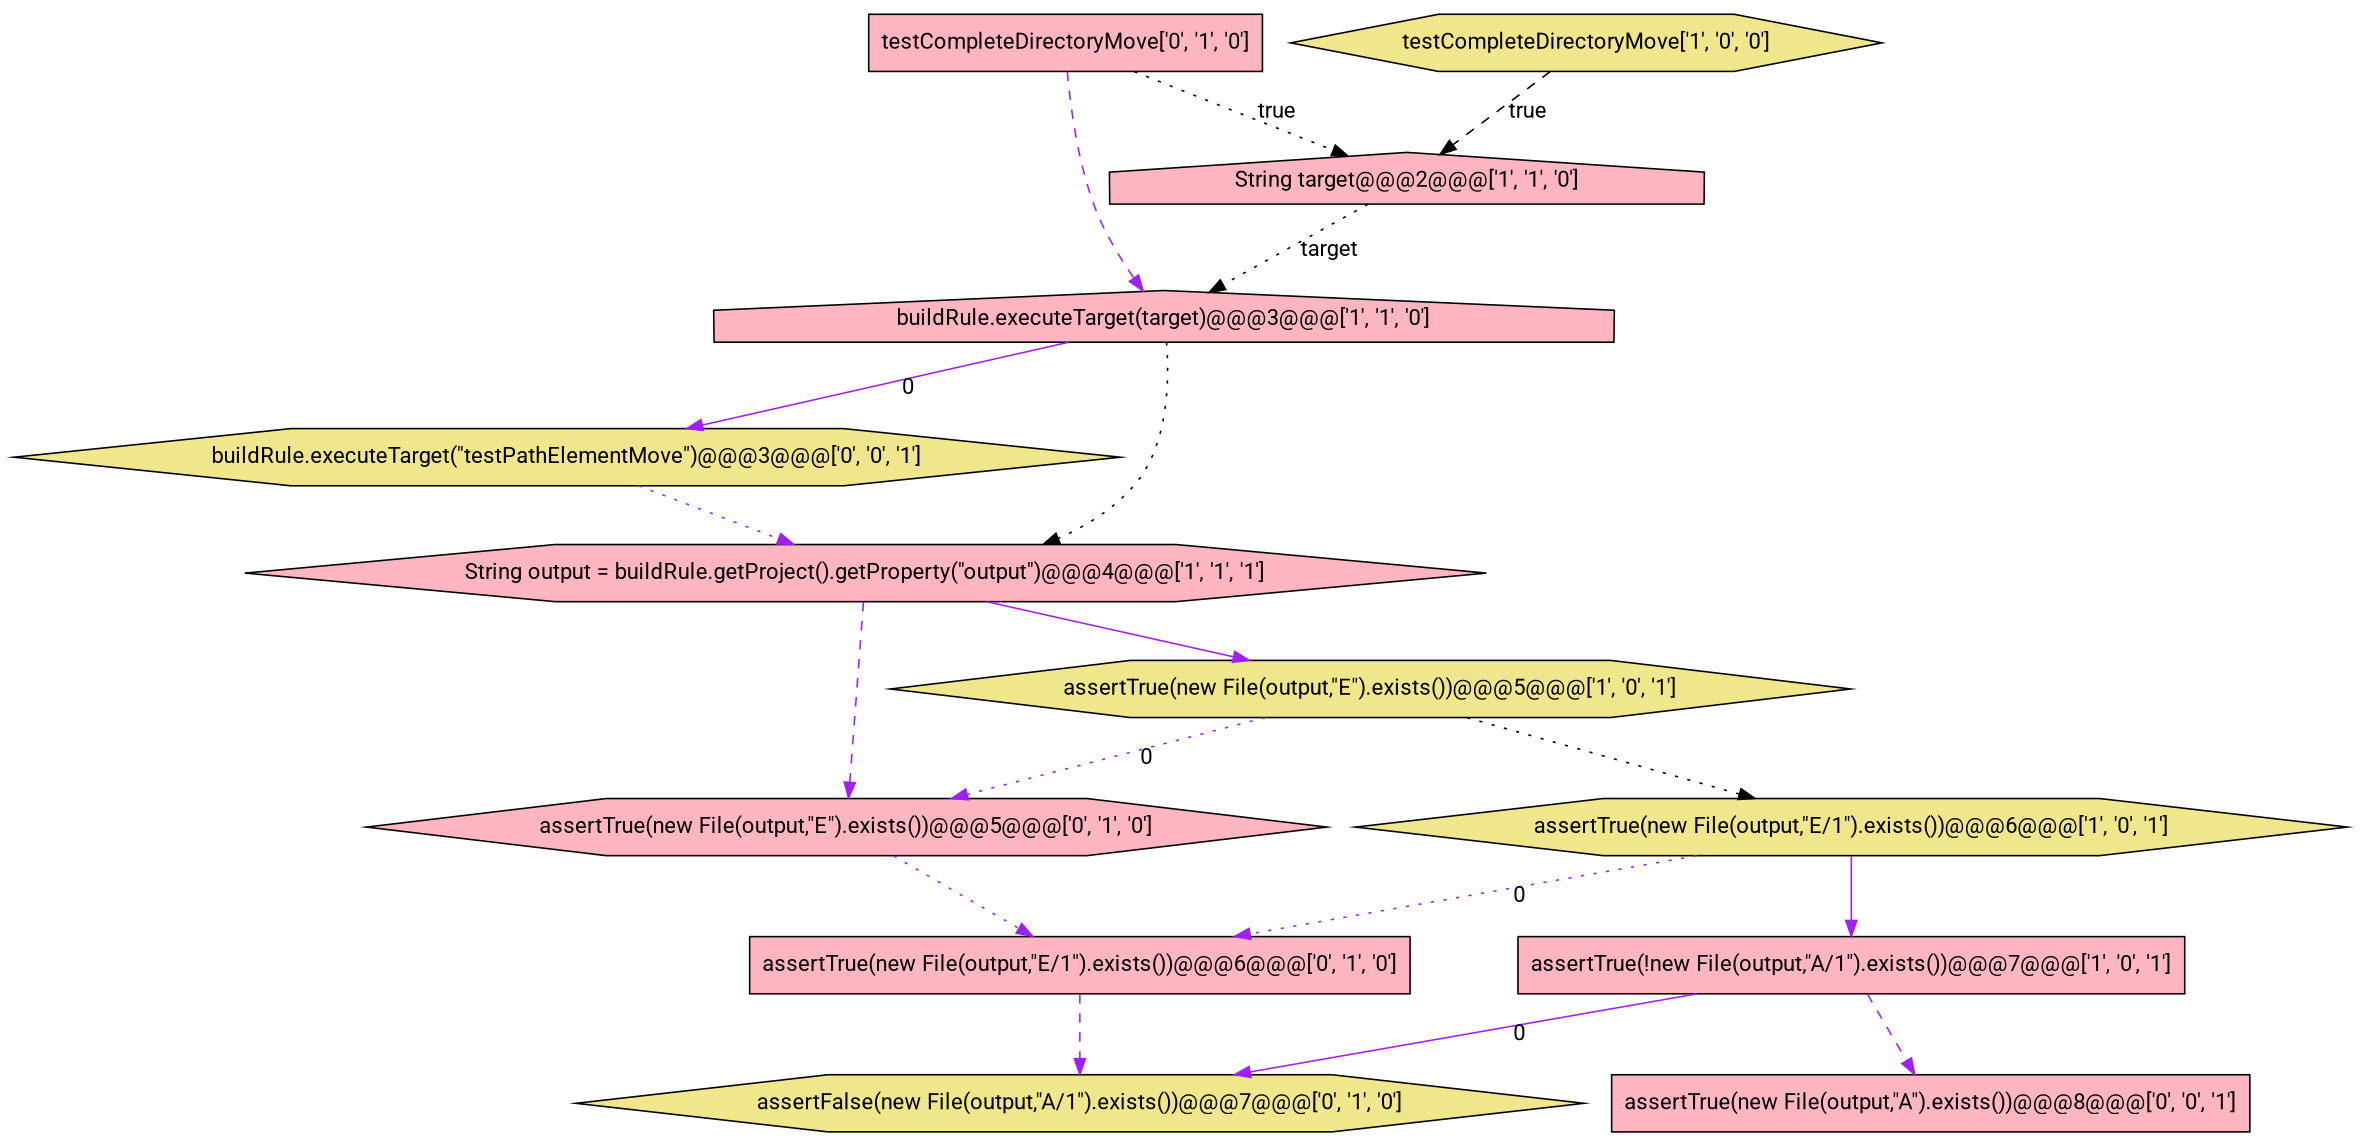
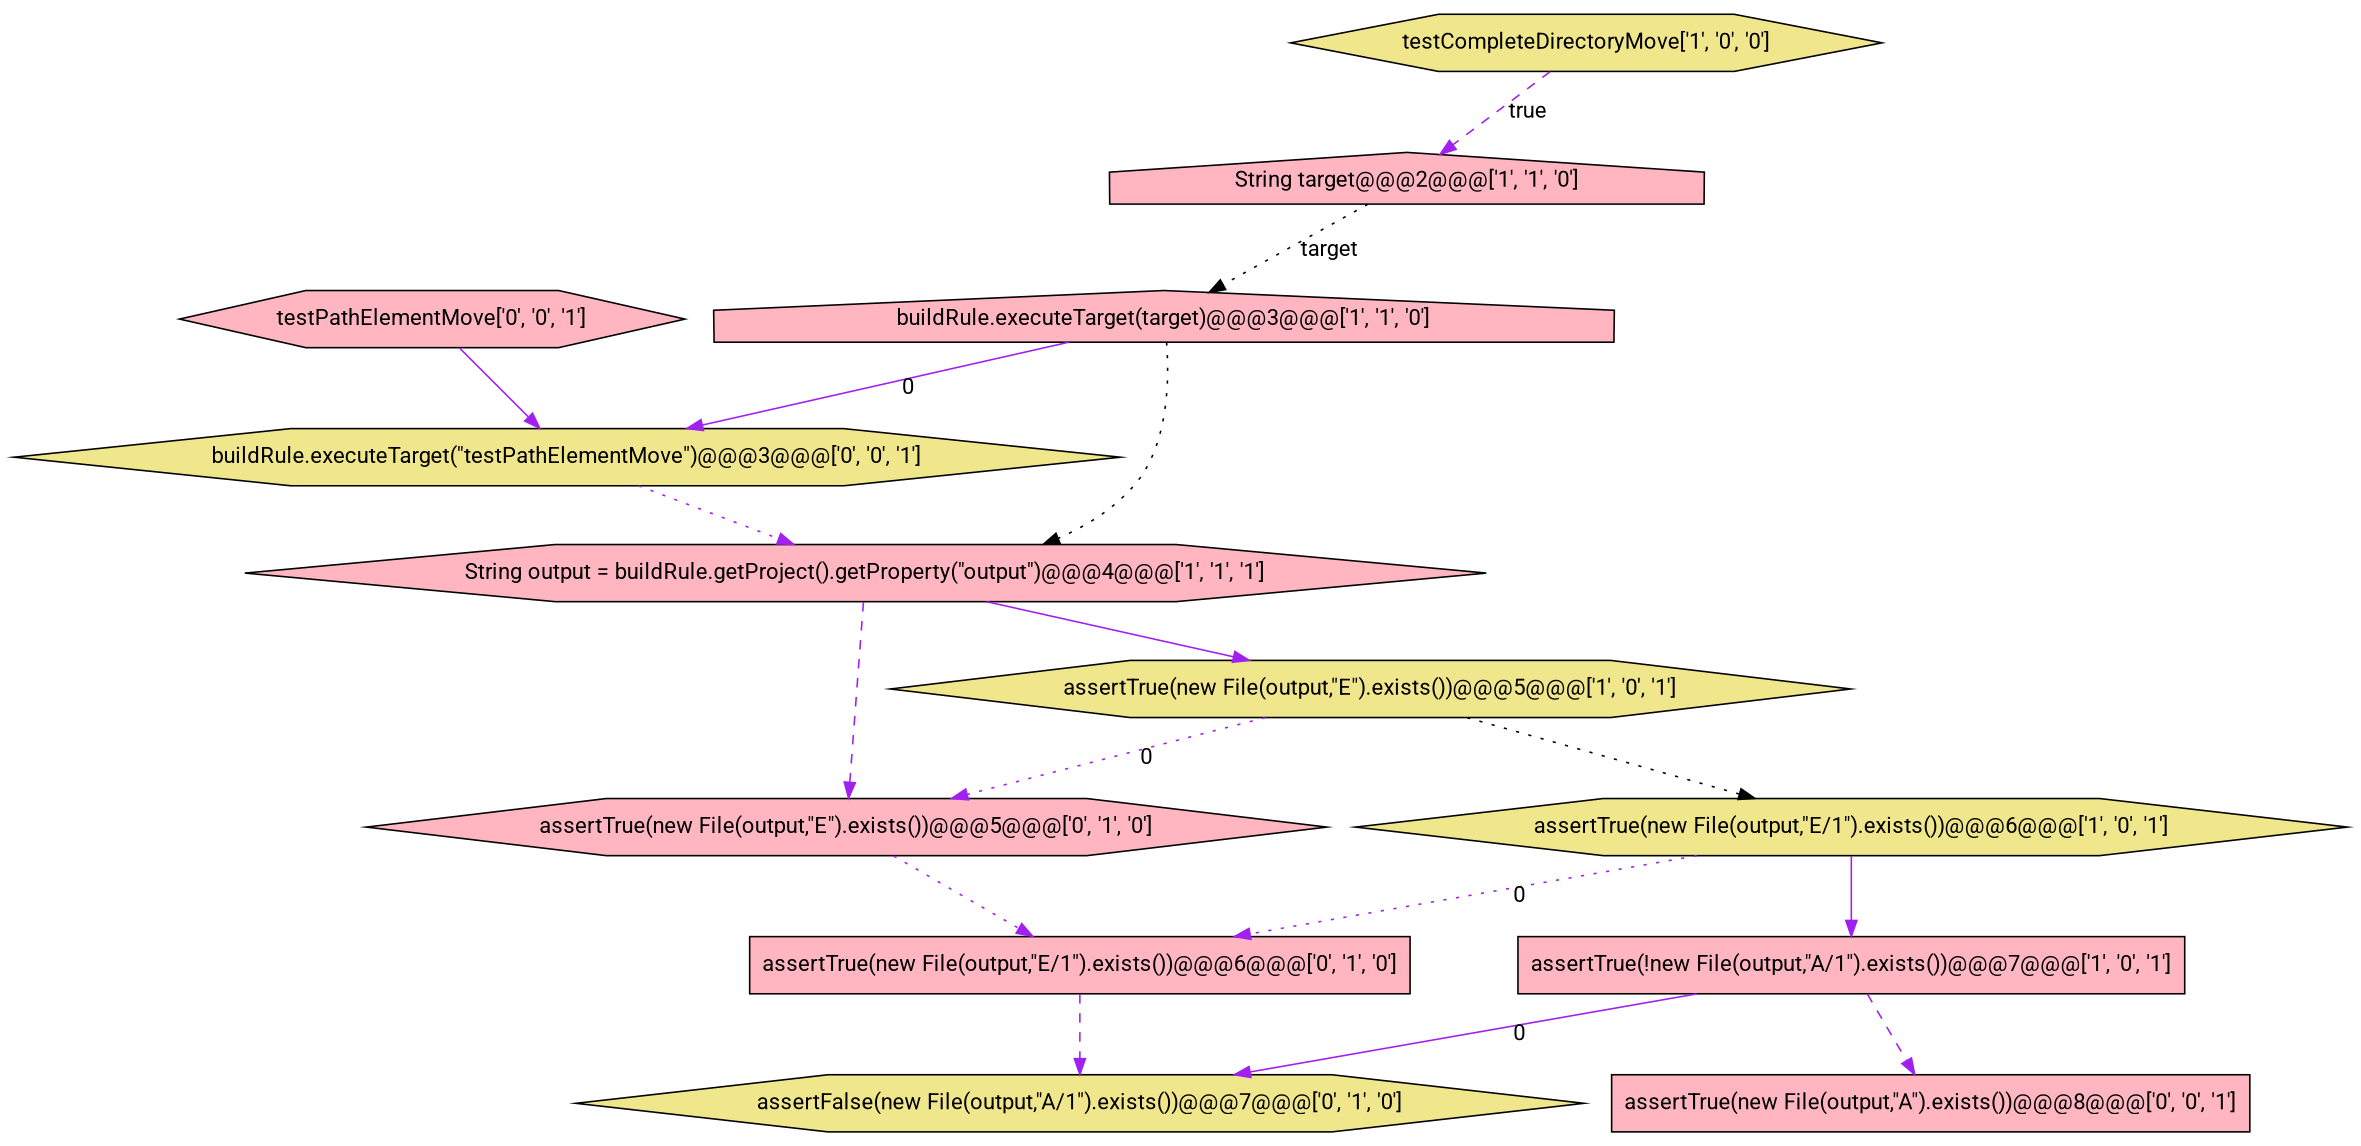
(1066, 43) -> none
(1501, 108) -> (1501, 108)
none -> (432, 319)
